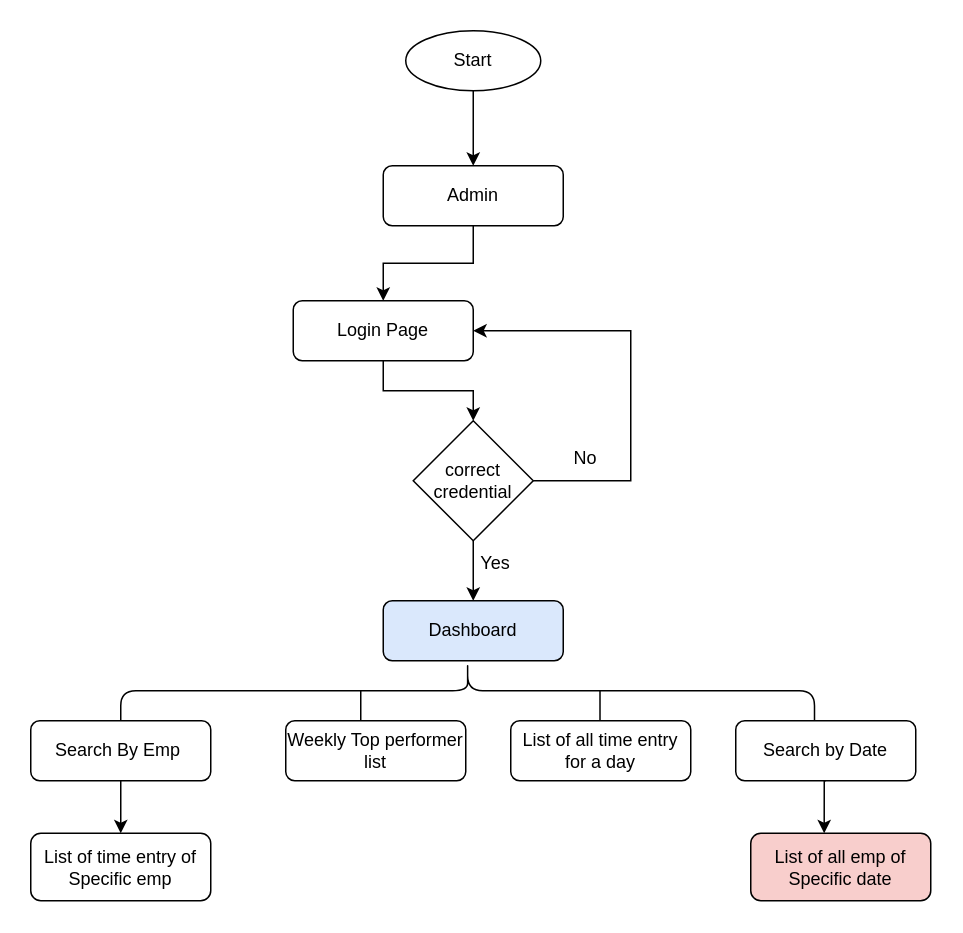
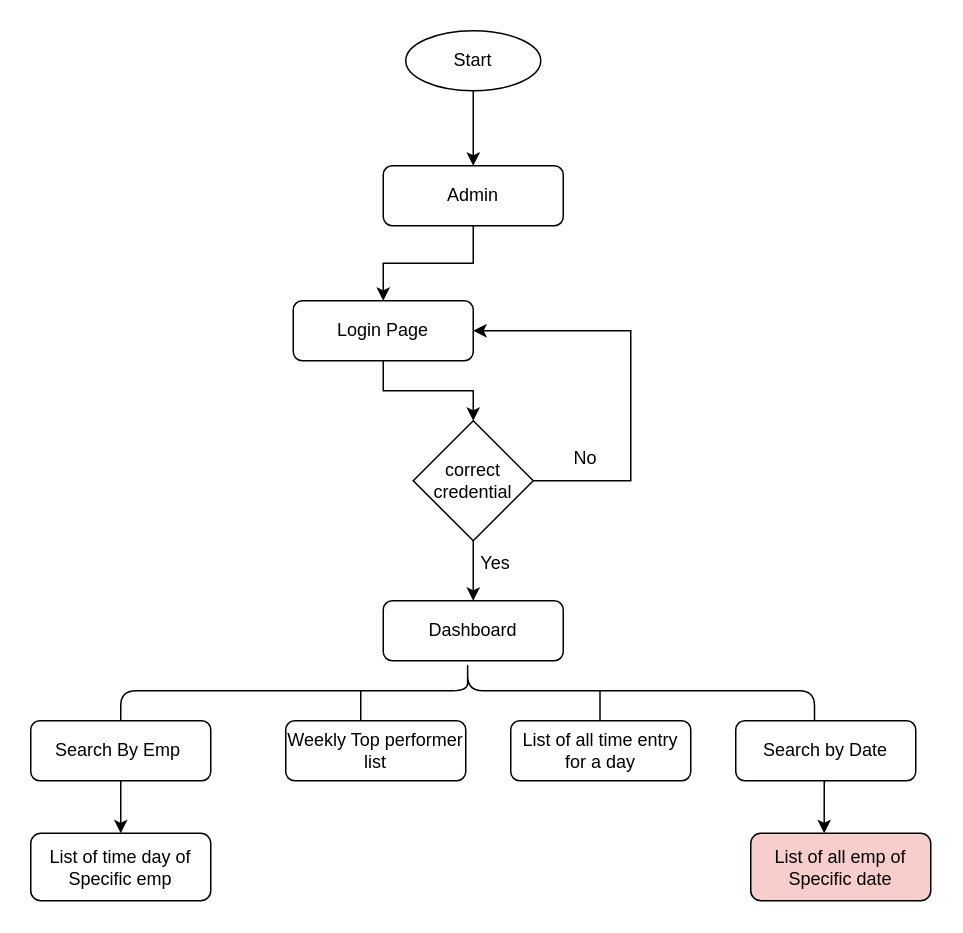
(473, 631) -> (473, 631)
(121, 868) -> (121, 868)
